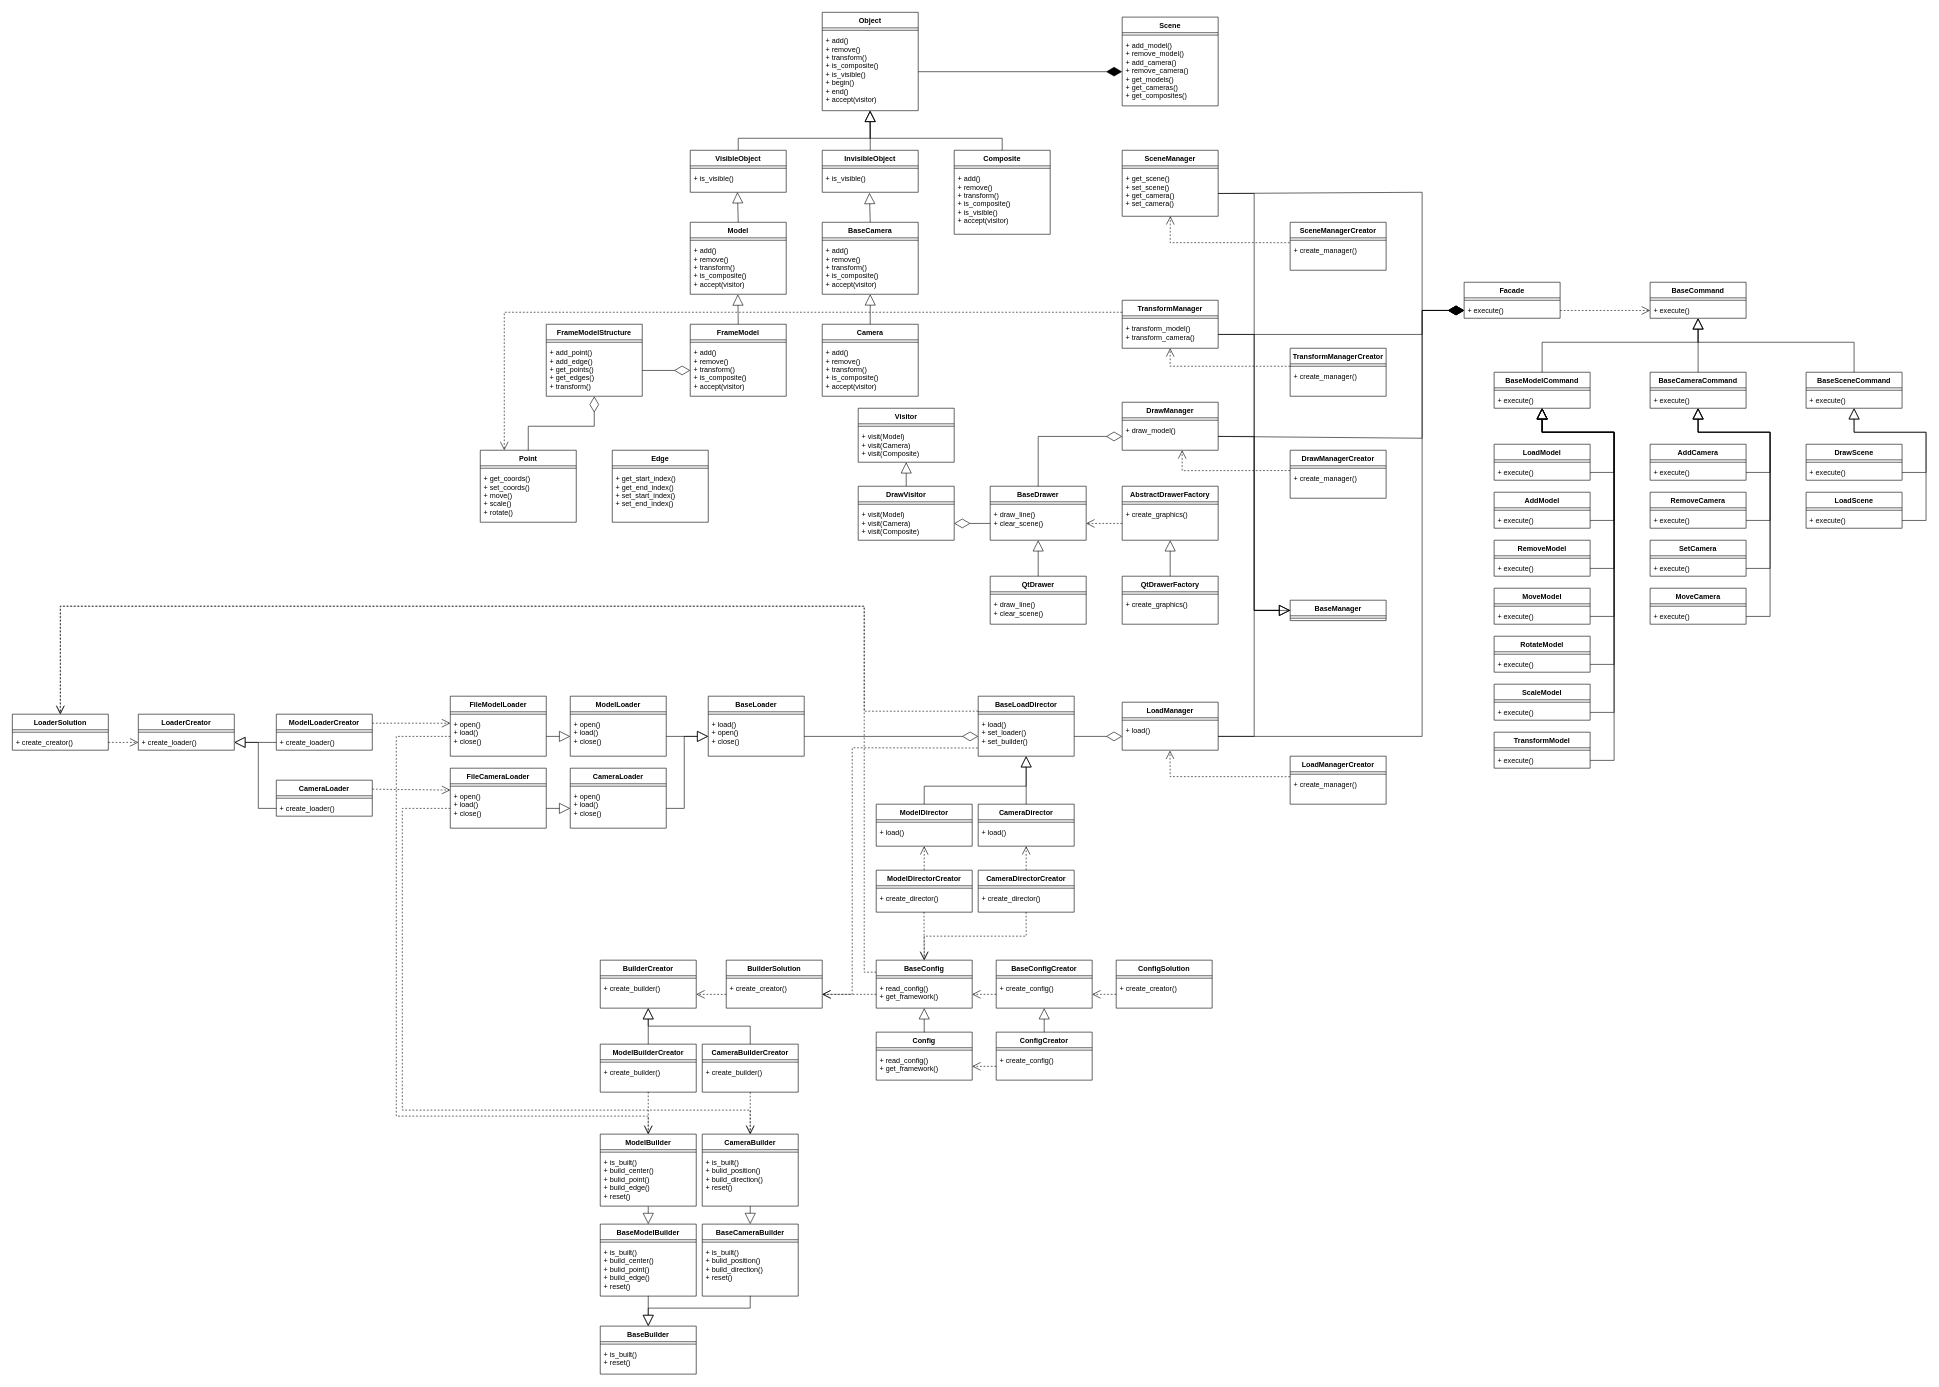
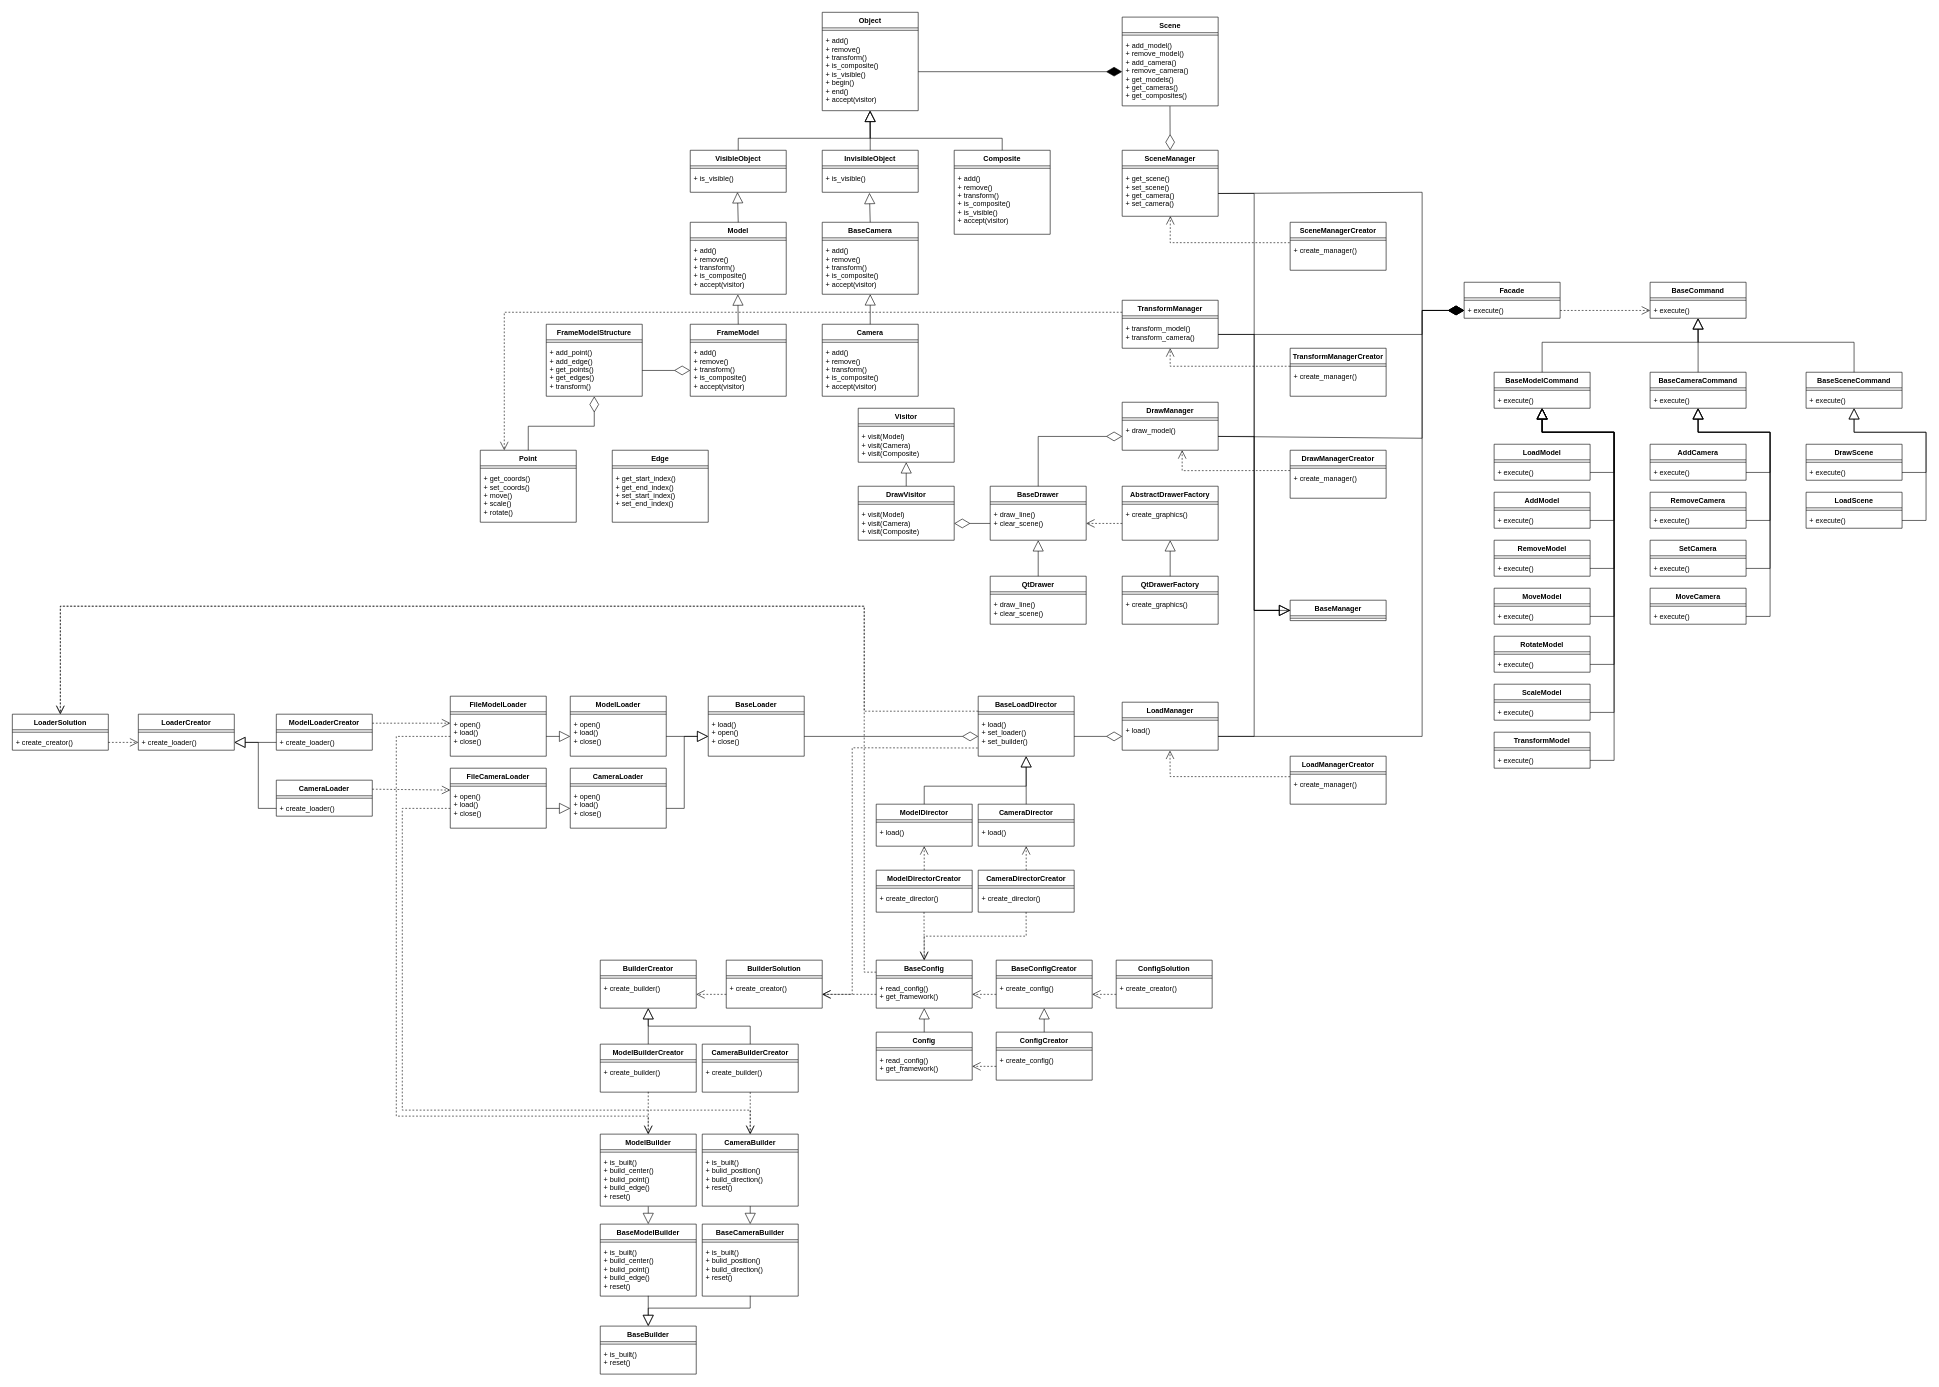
none -> (1170, 120)
